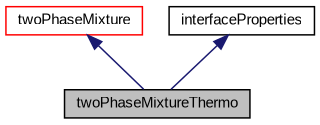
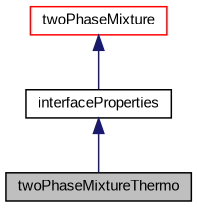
(121, 67) -> (99, 70)
